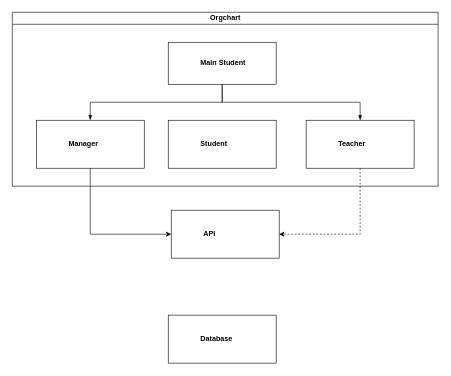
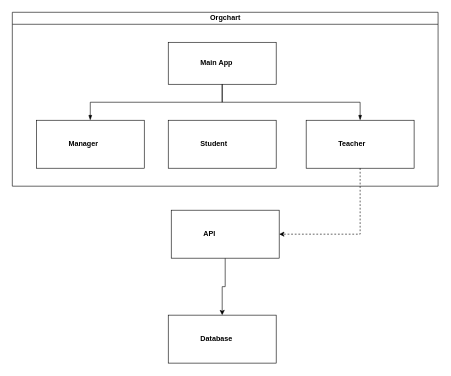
(223, 63) -> (215, 63)
(90, 233) -> none
none -> (225, 287)
